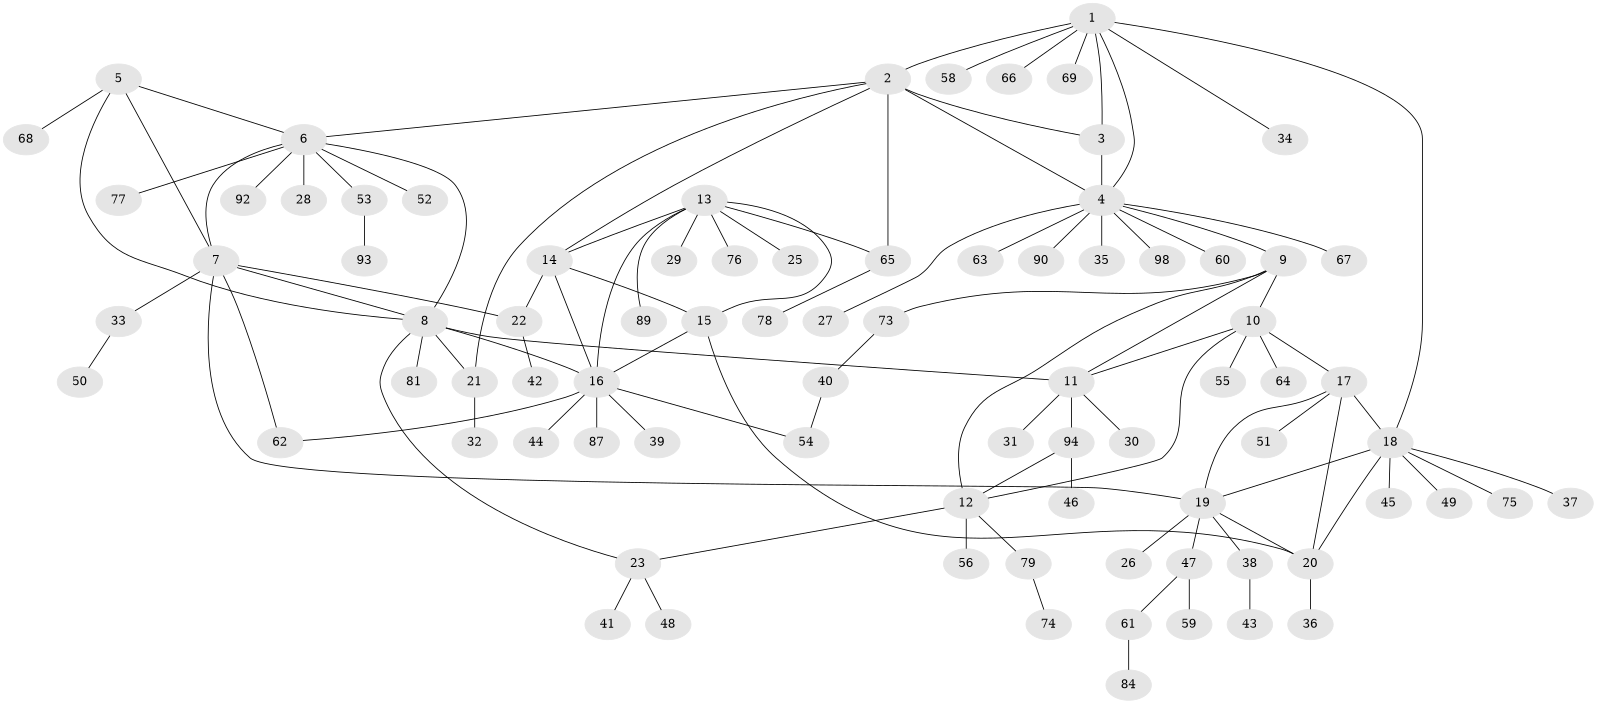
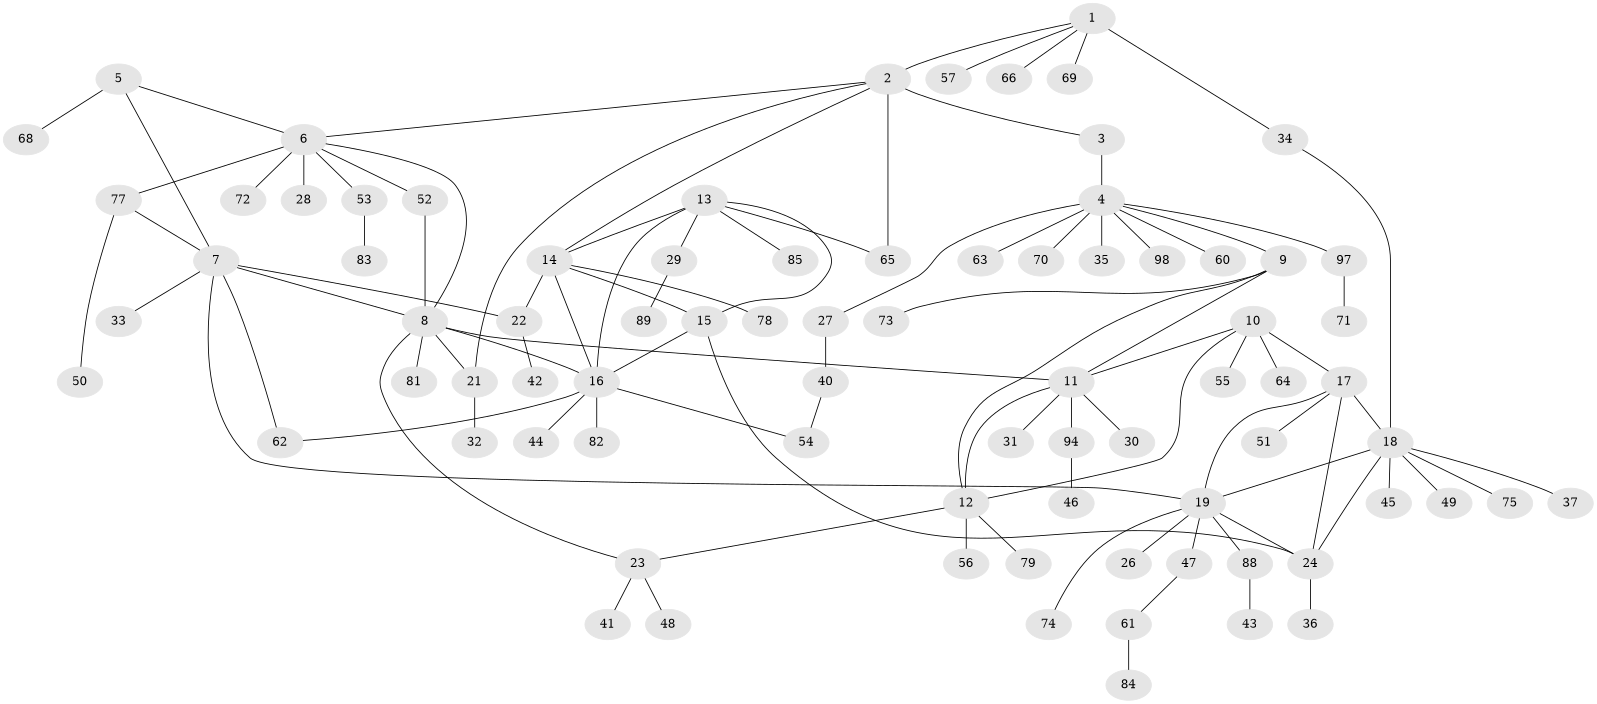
(949, 79) -> (949, 79)
(1101, 79) -> none
(1129, 110) -> none
(1413, 117) -> (1390, 270)
(995, 140) -> none
(219, 177) -> (167, 231)
(243, 200) -> (243, 200)
(643, 248) -> (659, 291)
(364, 261) -> (364, 261)
(735, 261) -> none
(795, 261) -> (795, 261)
(1041, 261) -> (1041, 261)
(1344, 261) -> (1344, 261)
(173, 272) -> (425, 261)
(827, 291) -> (656, 284)
(1268, 291) -> none
none -> (1344, 322)
(99, 352) -> (92, 290)
(856, 352) -> (826, 352)
(597, 443) -> (597, 443)
(657, 443) -> none
(1019, 473) -> (987, 421)
(1250, 564) -> (1250, 564)
(1310, 564) -> (1310, 564)
(1039, 594) -> (1105, 544)
(1189, 625) -> none
